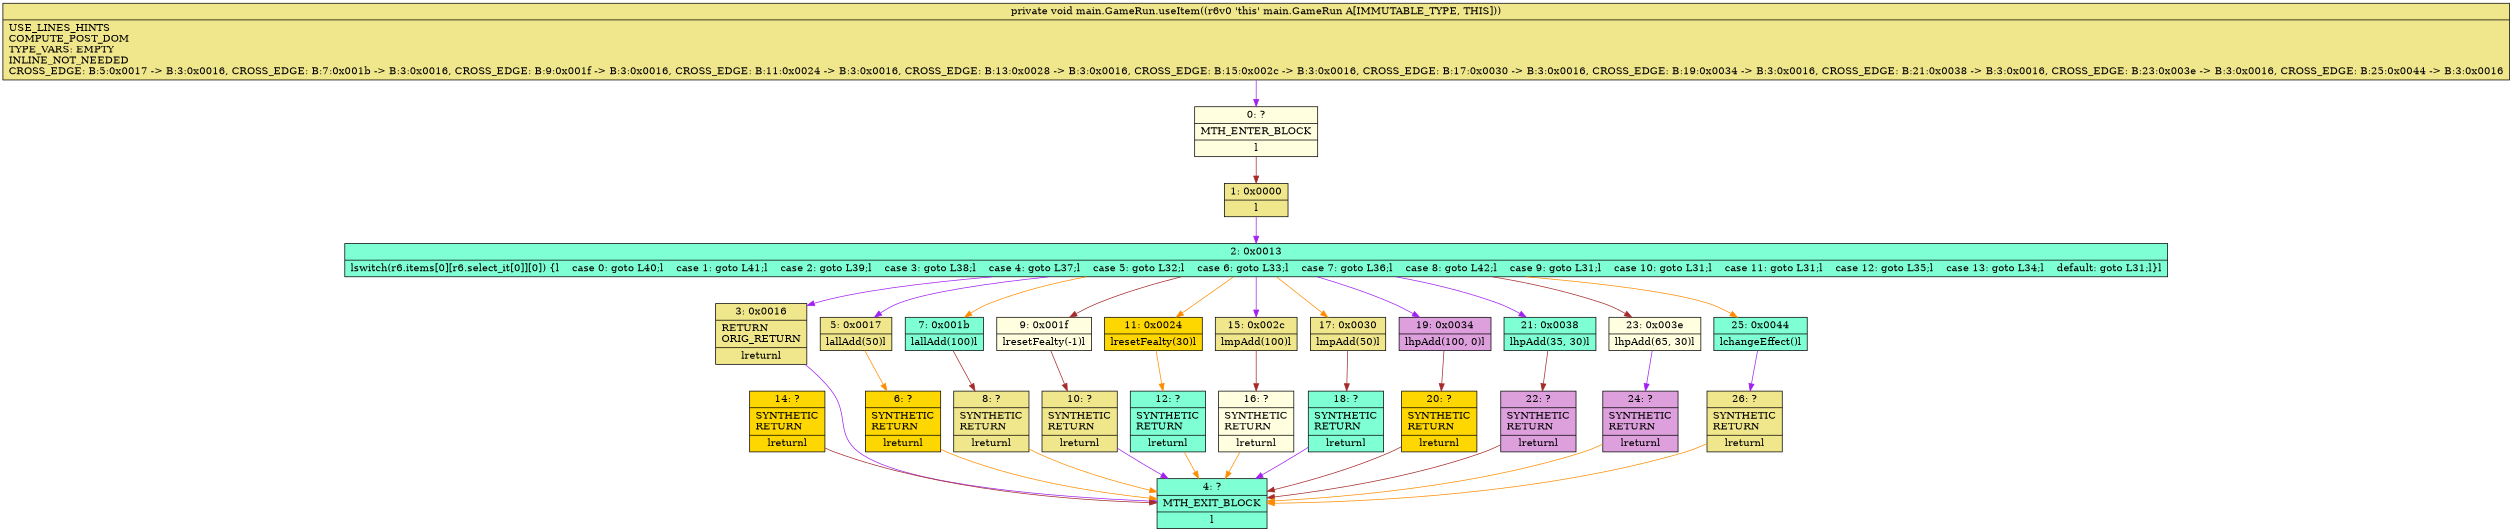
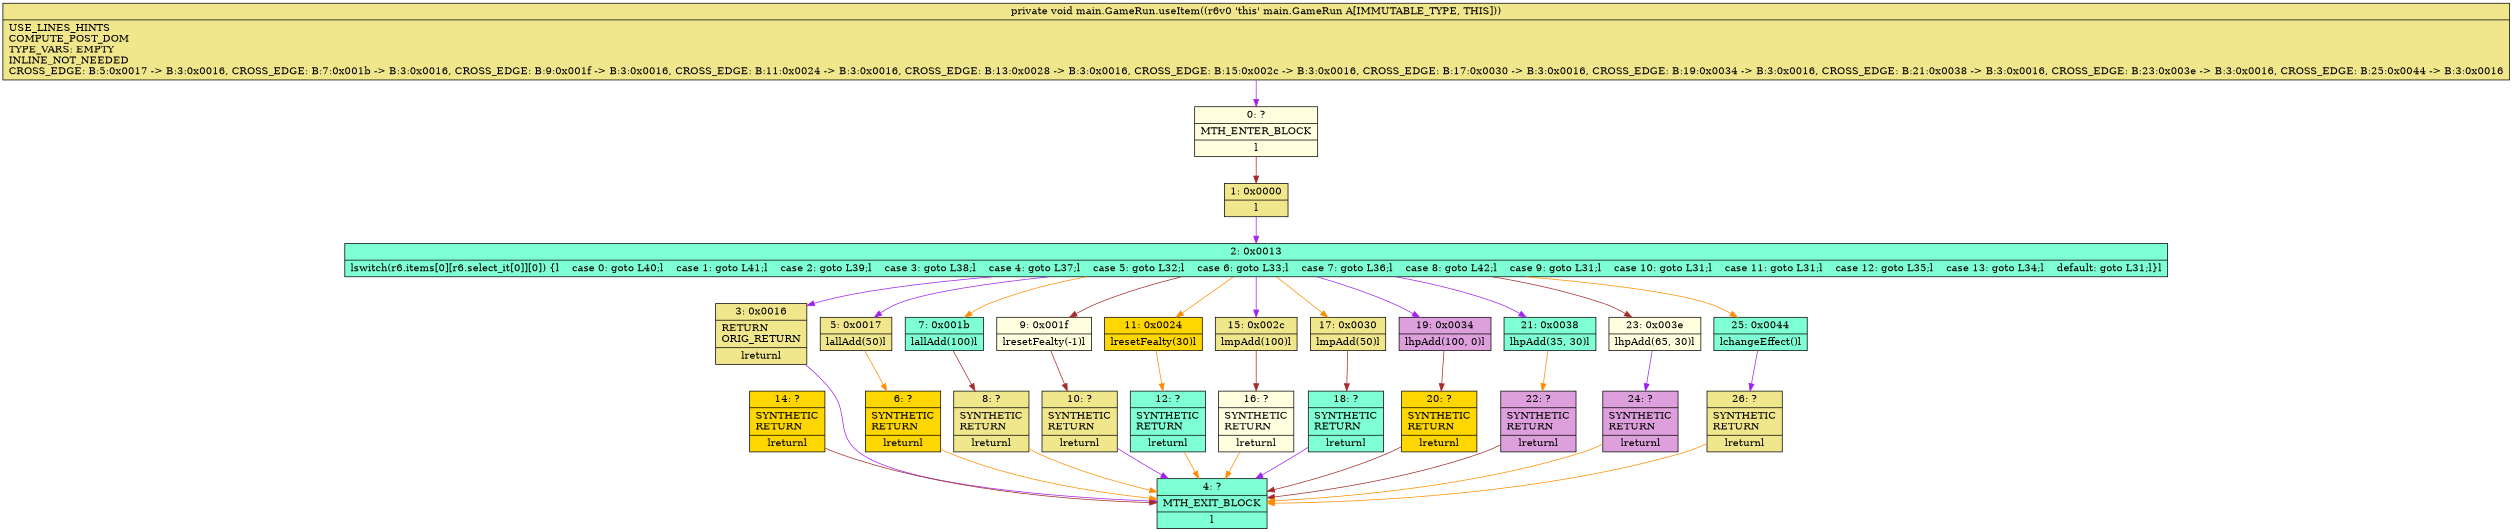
(1546, 367) -> (1546, 367)
